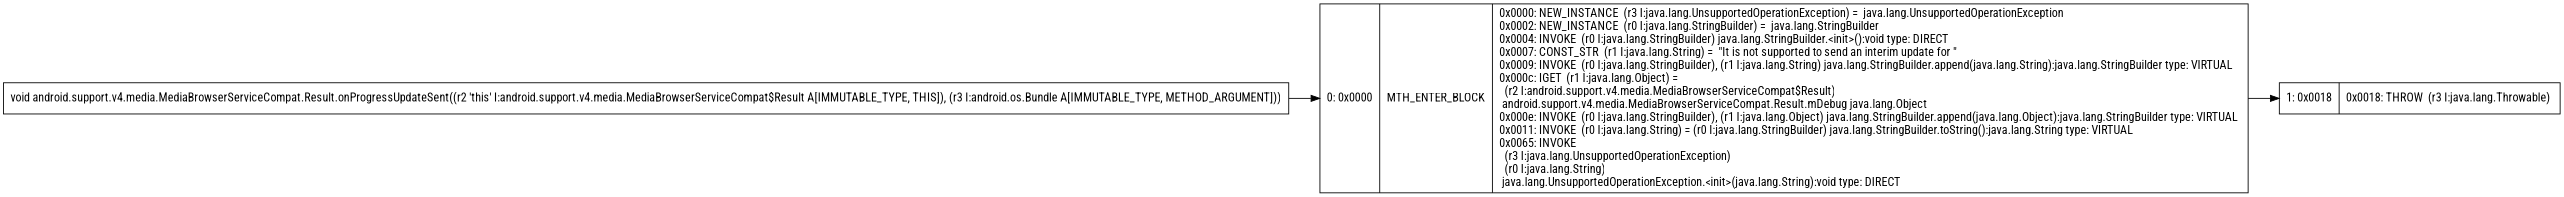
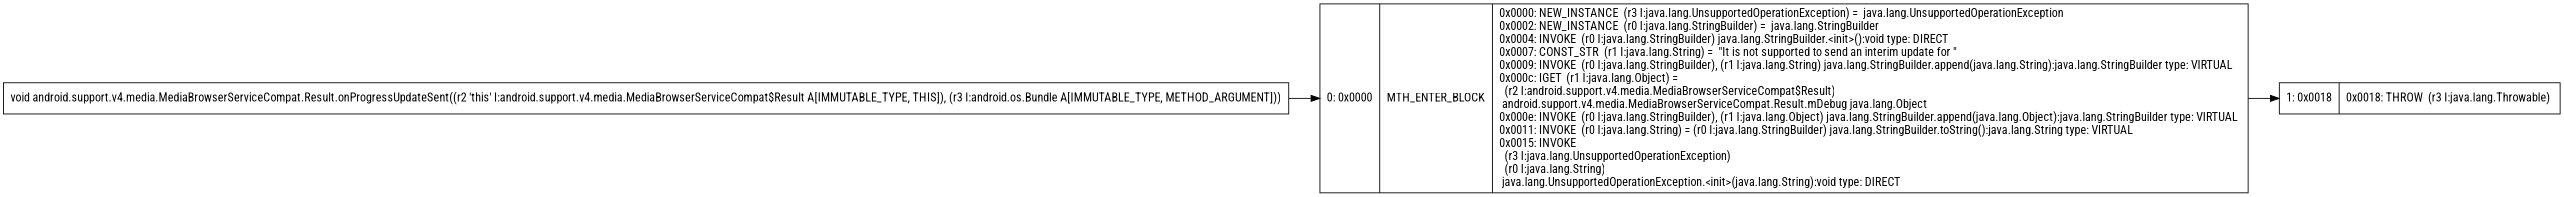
(1540, 143) -> (1540, 143)
